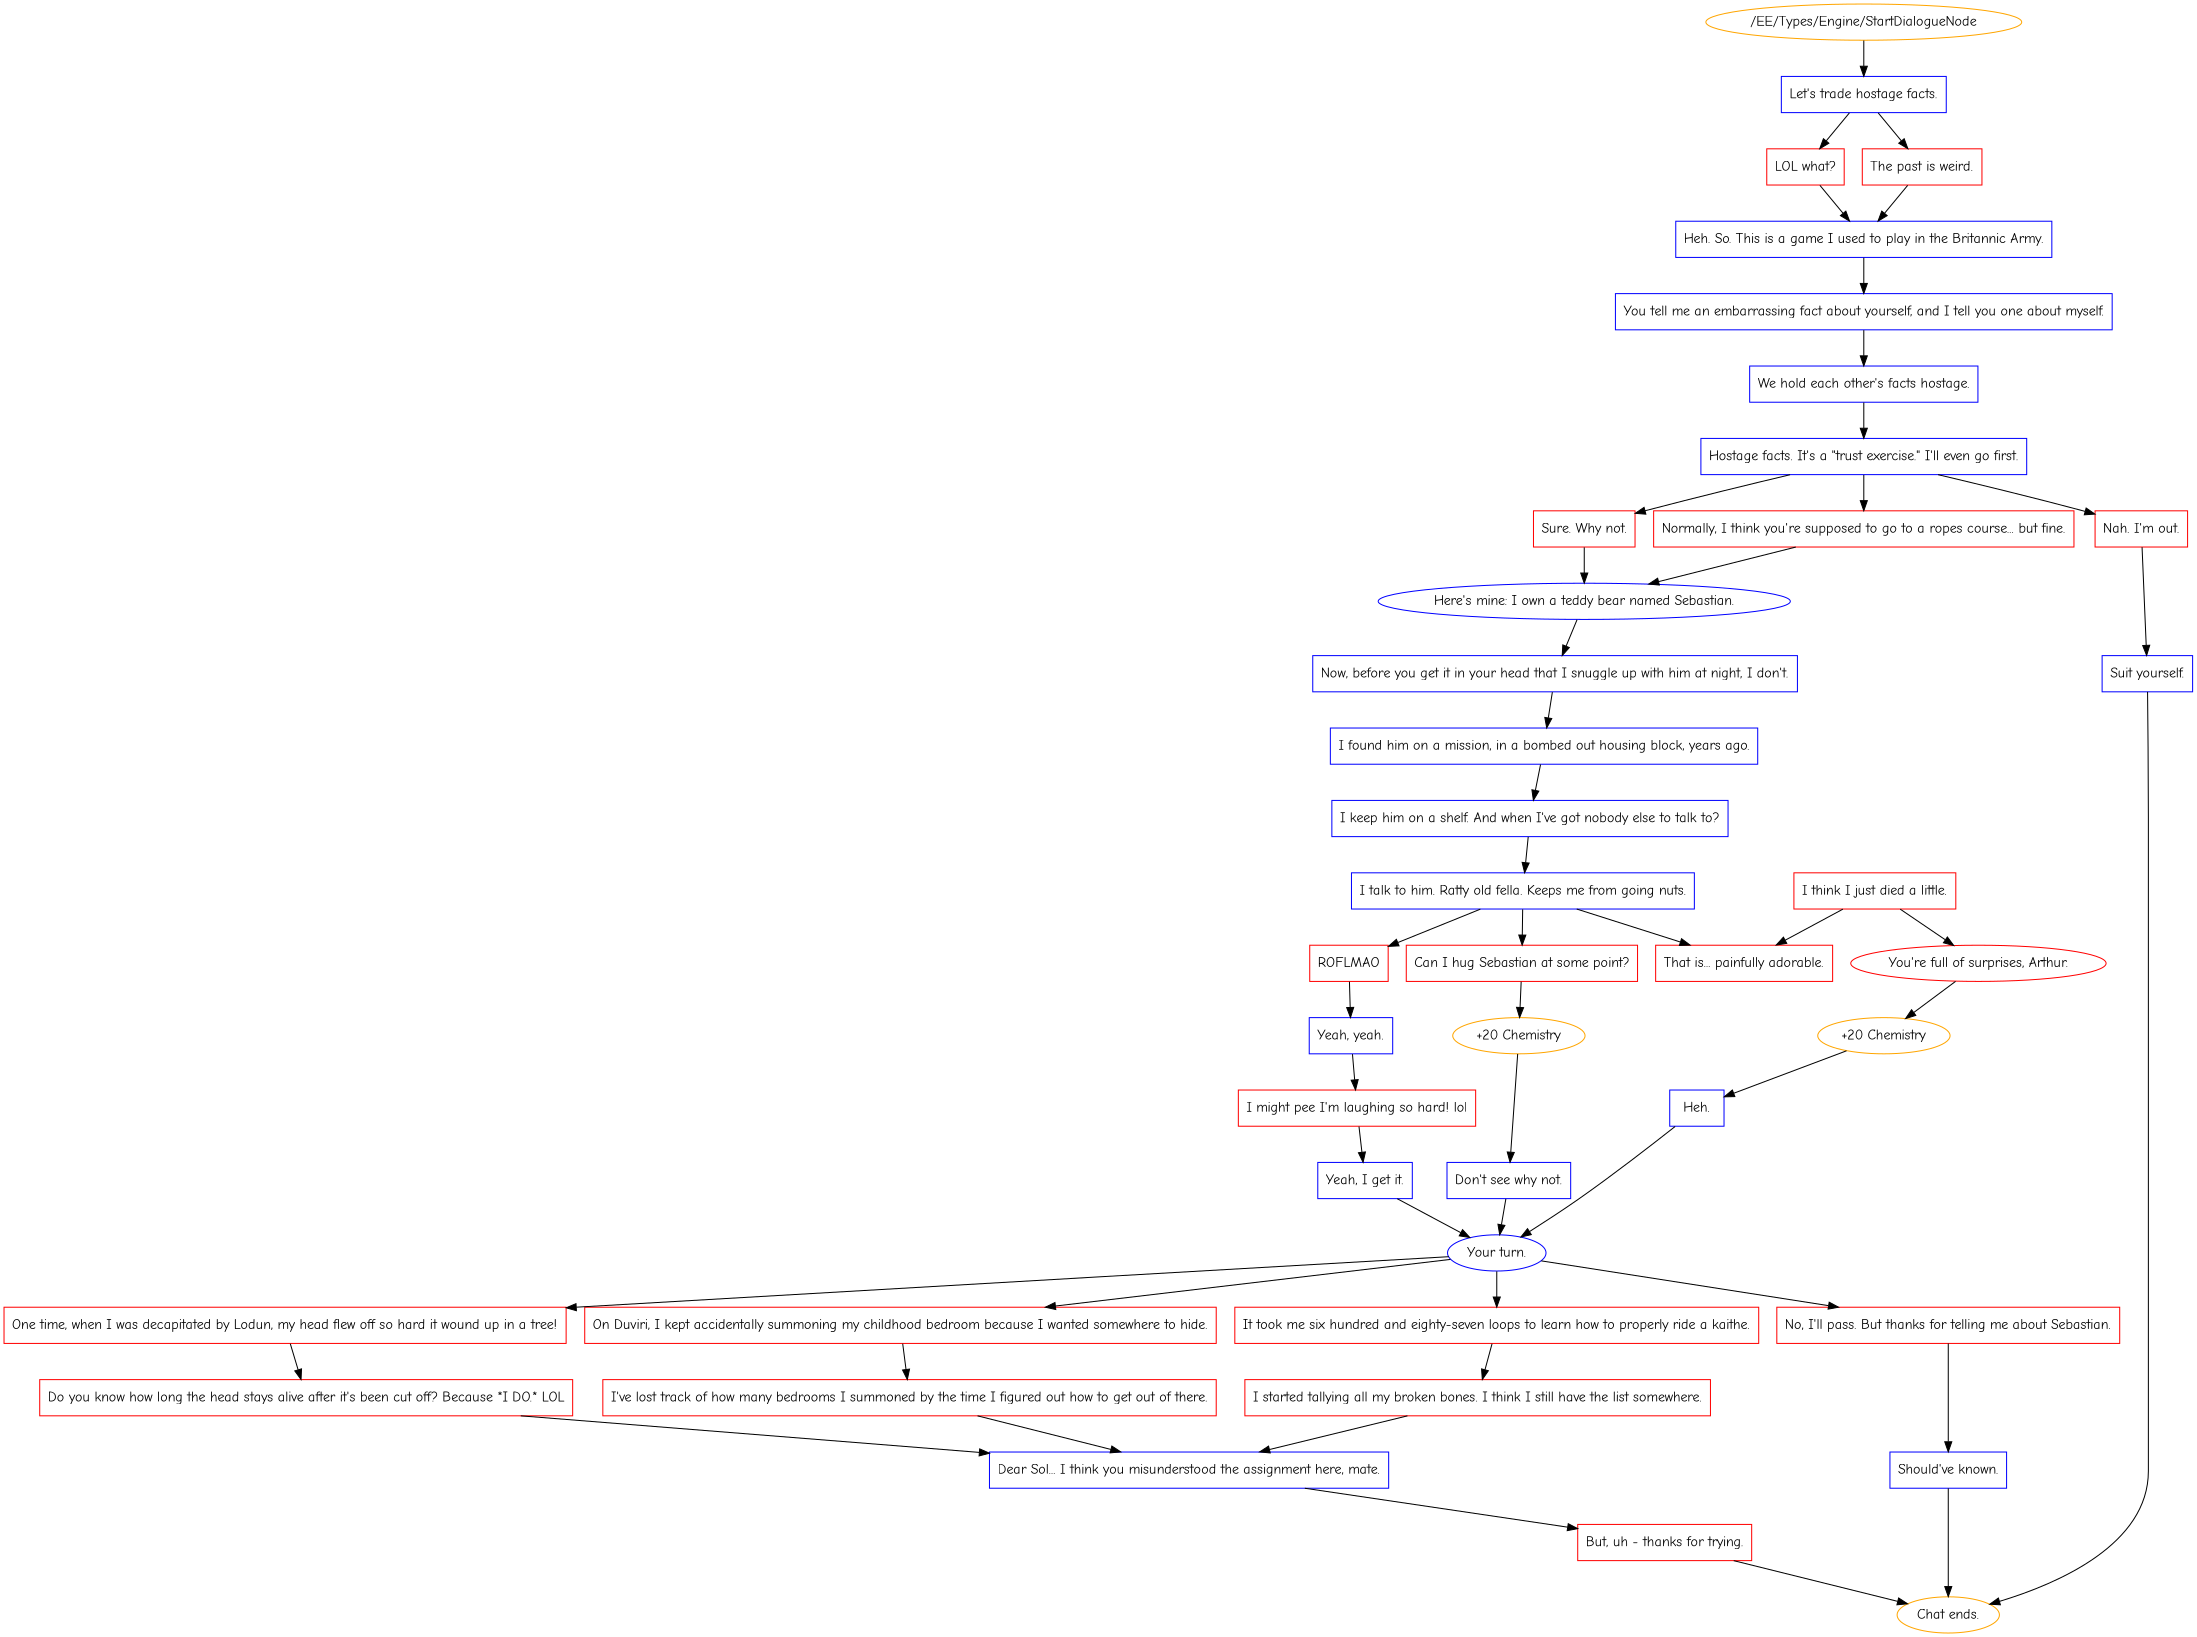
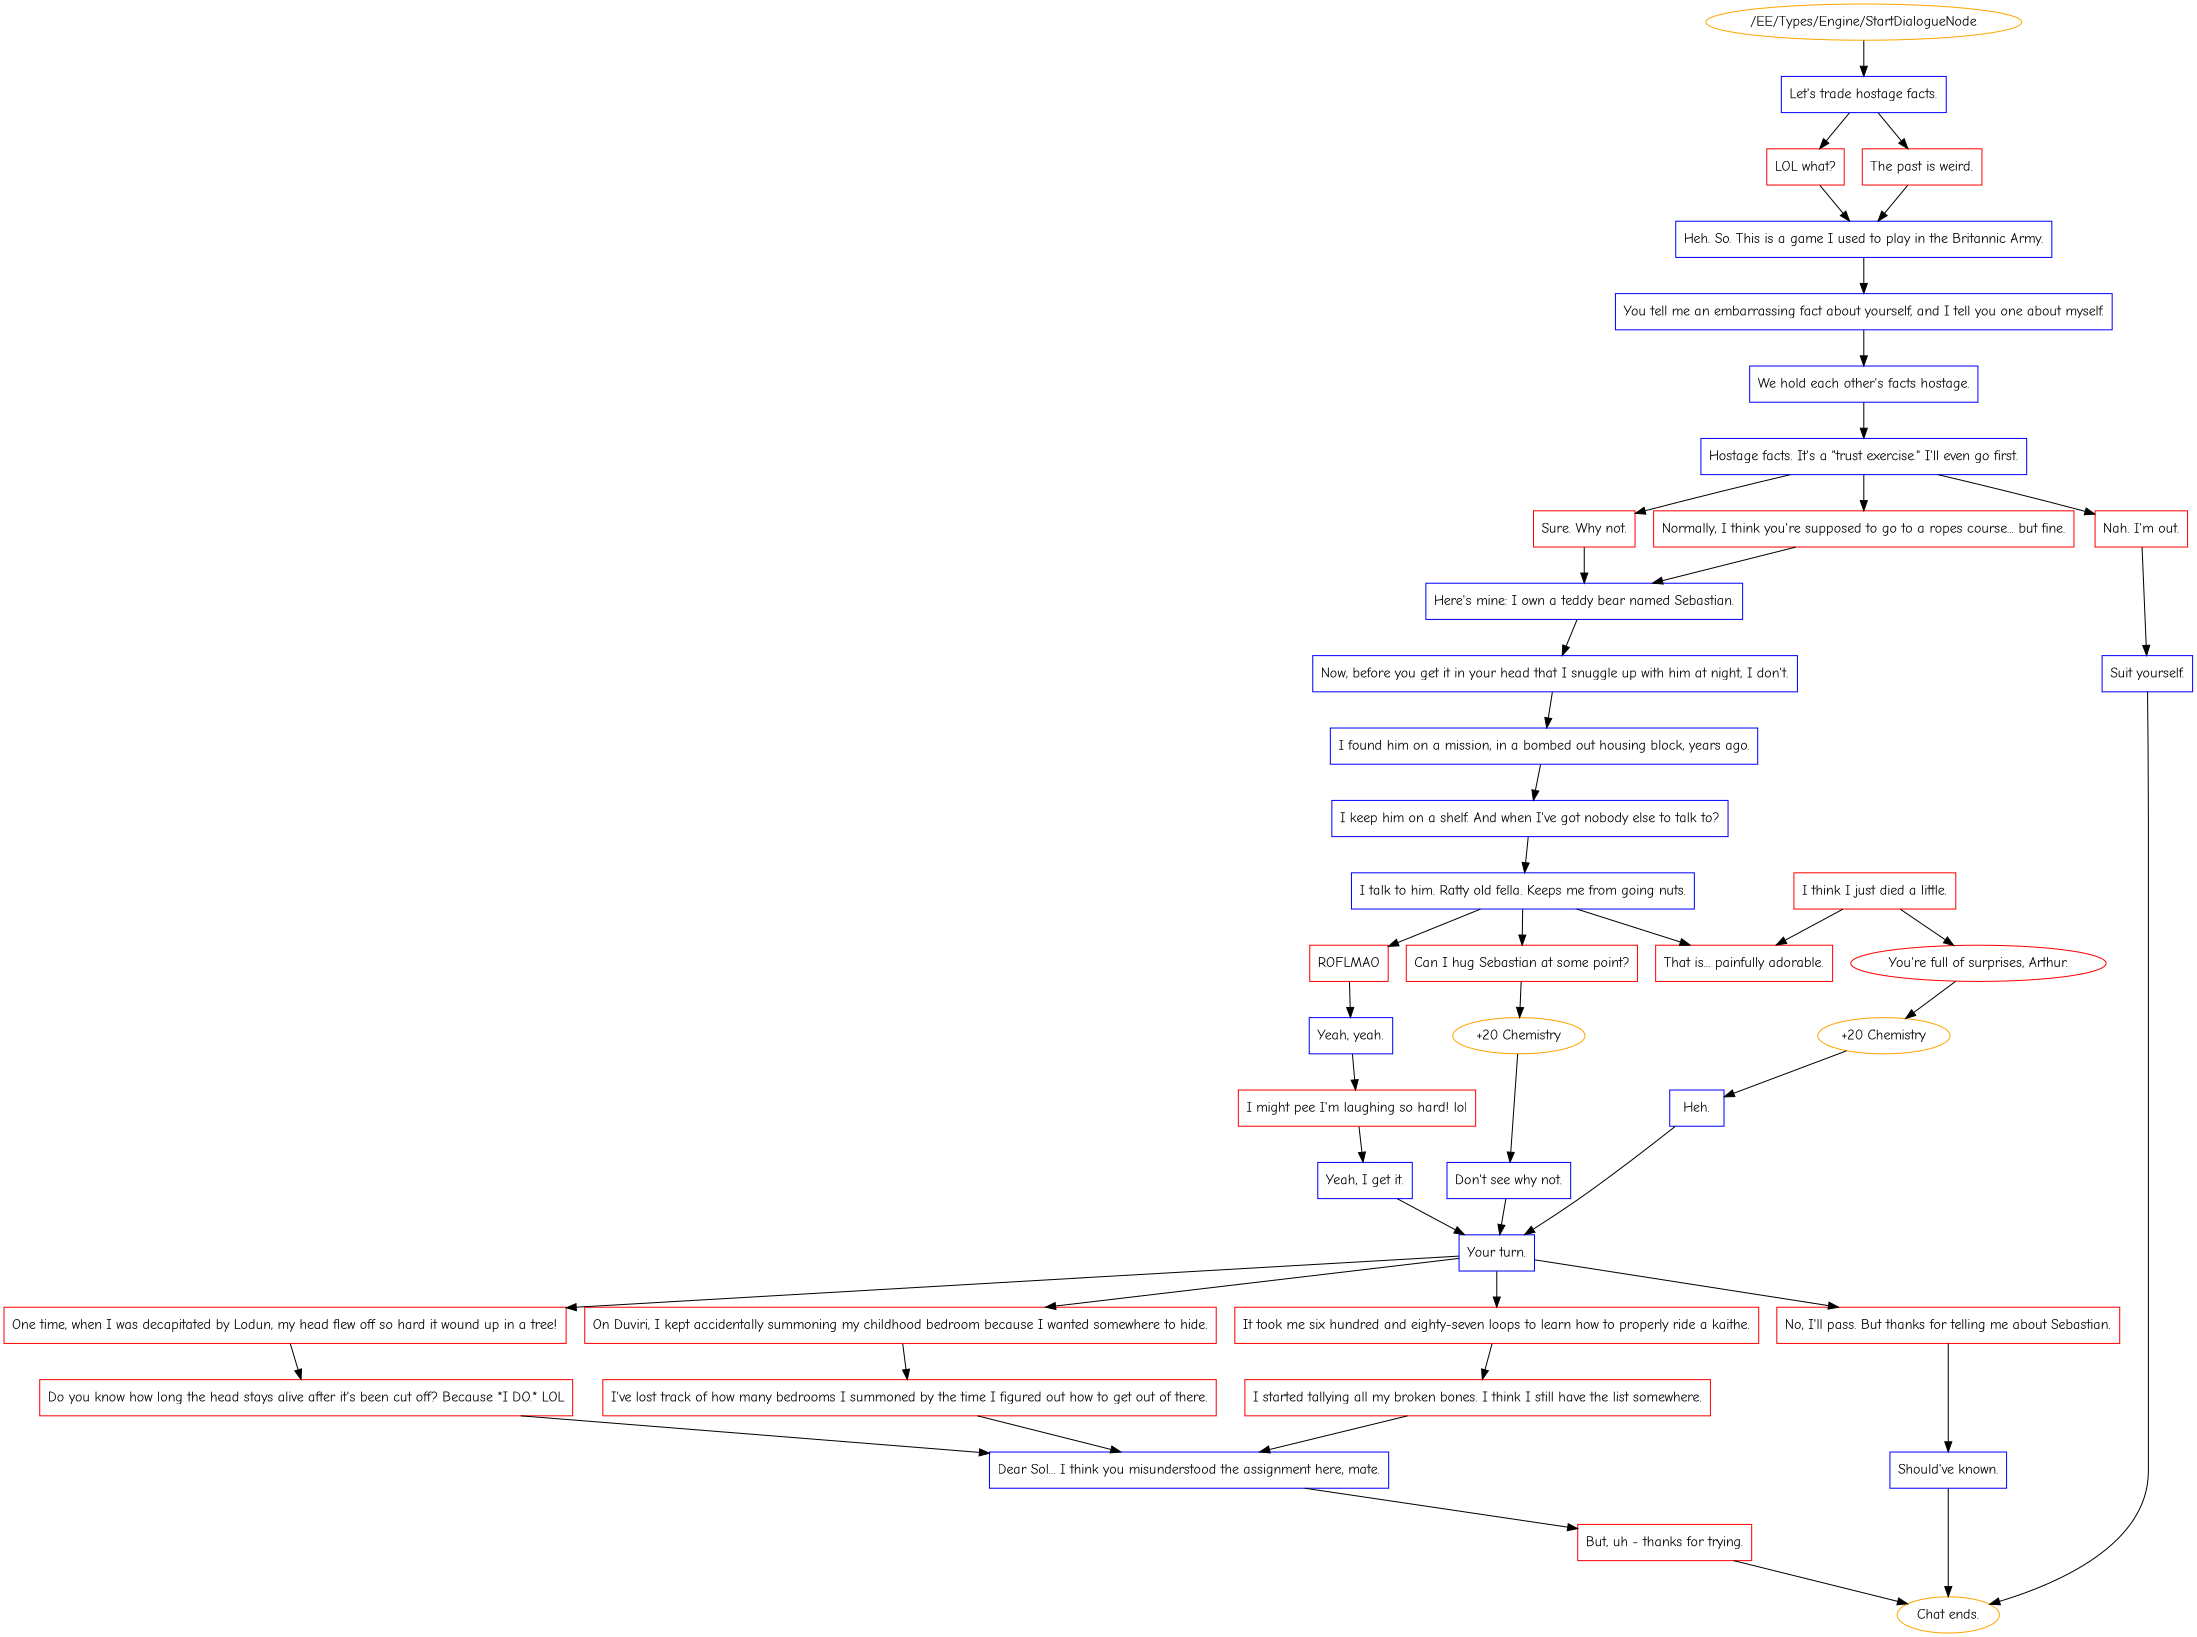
(1584, 601) -> (1584, 601)
(1497, 1253) -> (1497, 1253)
